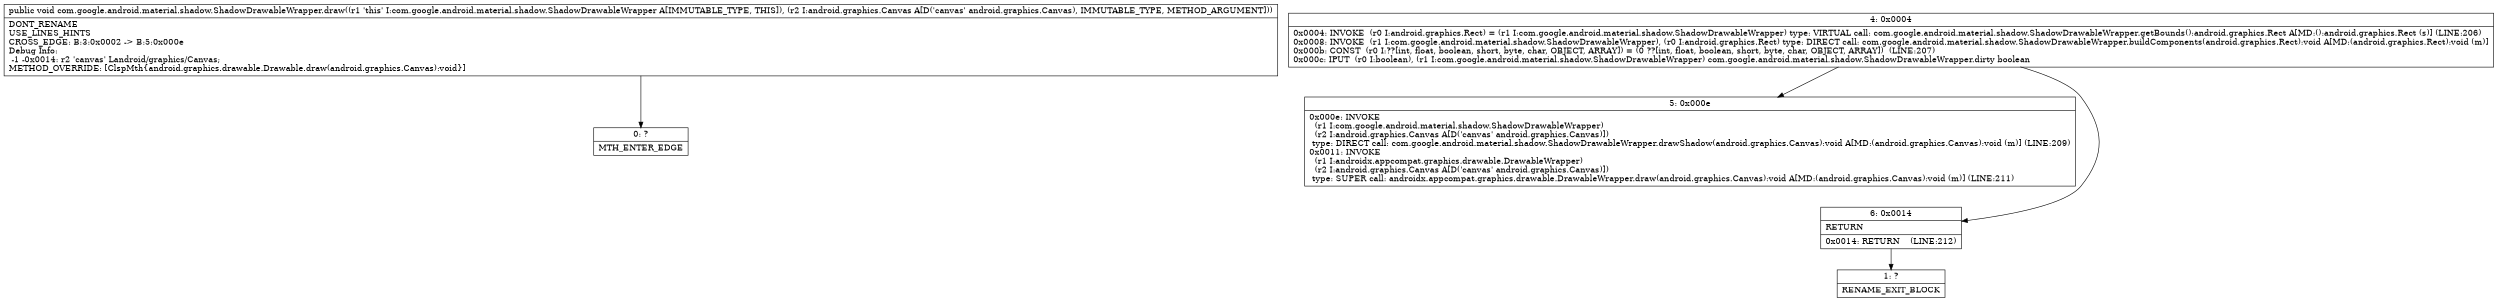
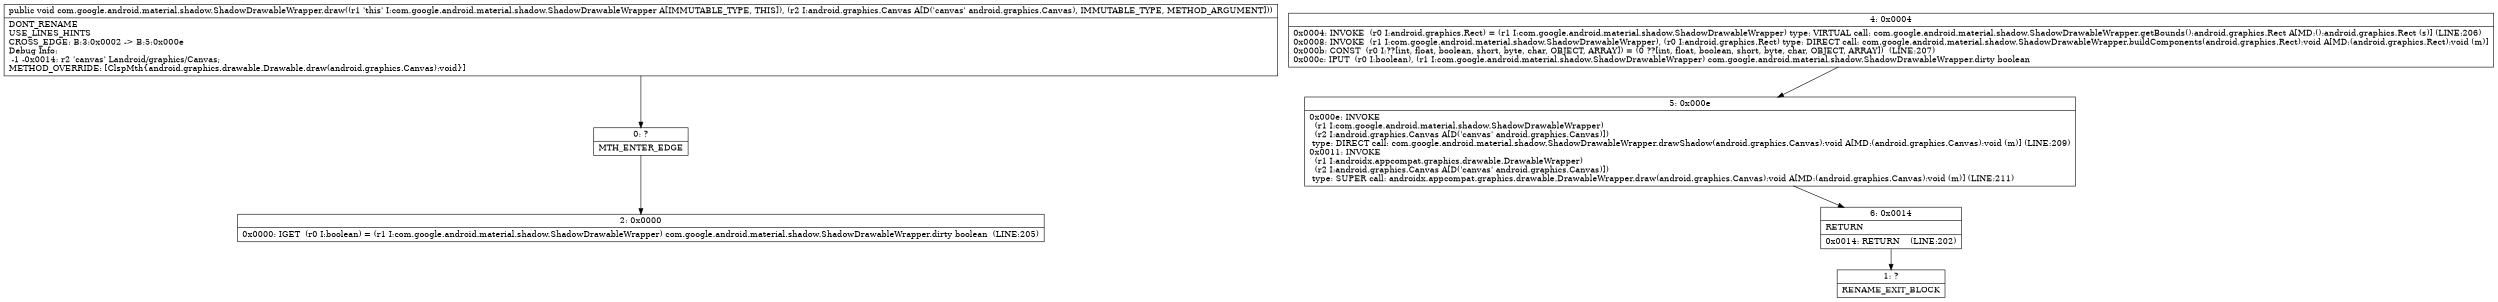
(2093, 167) -> (1816, 195)
none -> (641, 228)
(1891, 241) -> (1891, 241)
